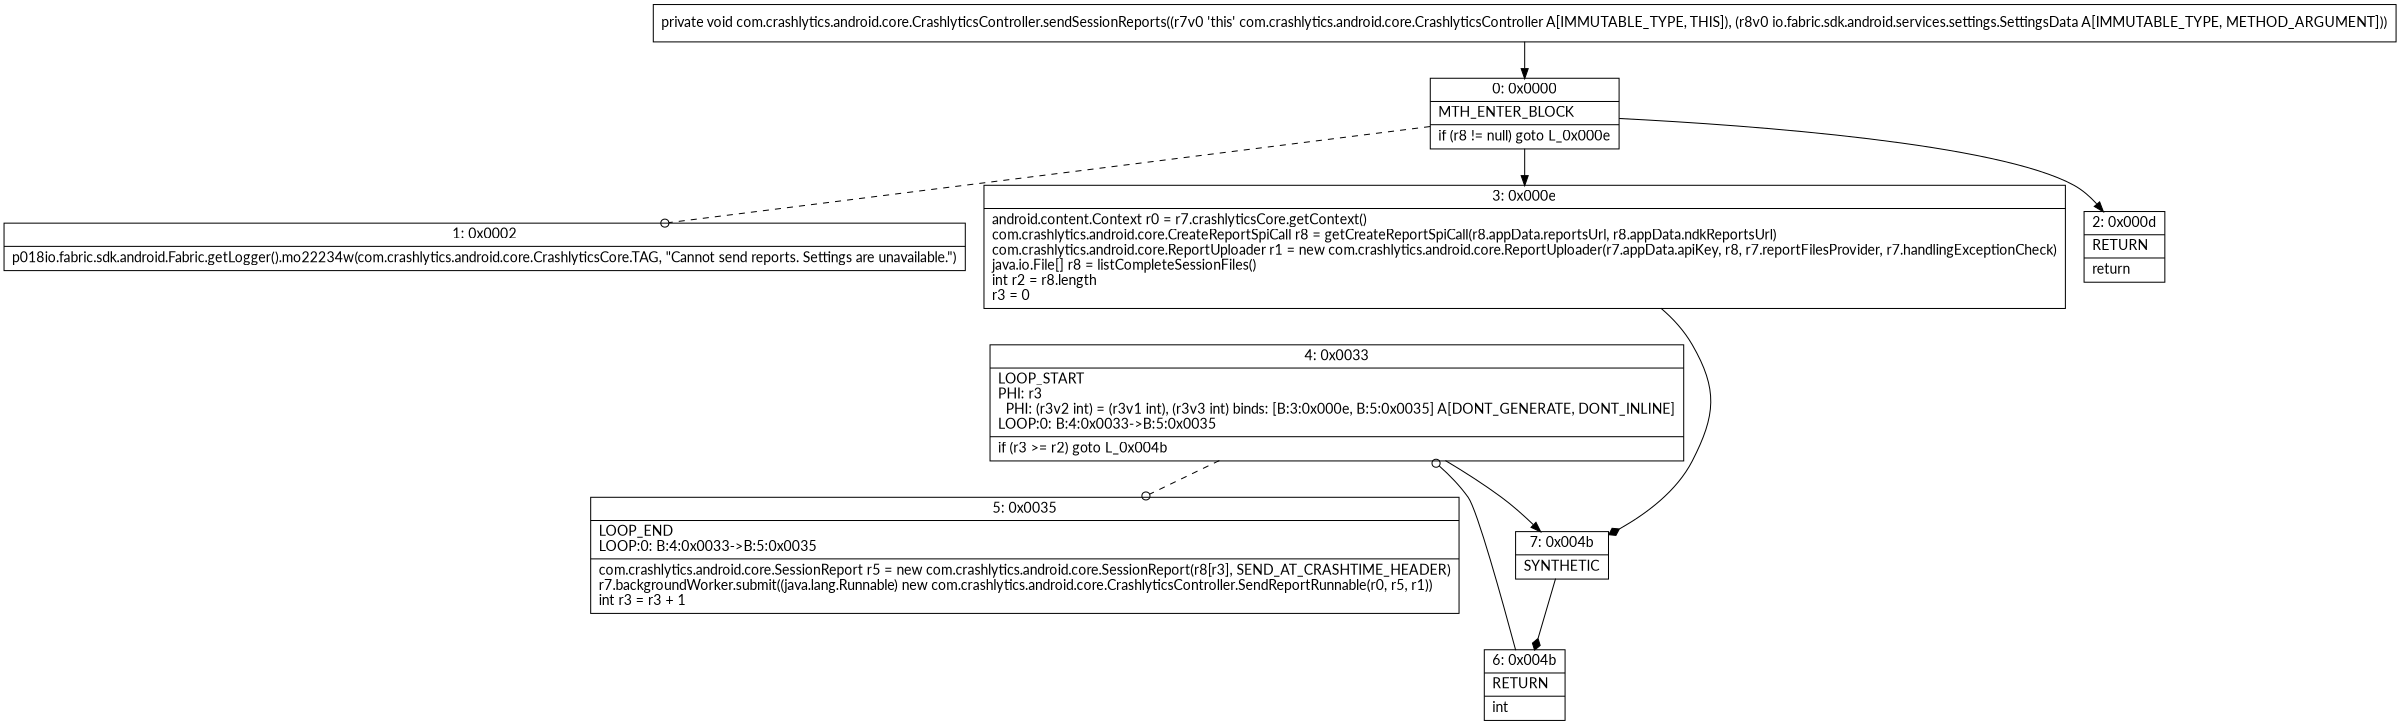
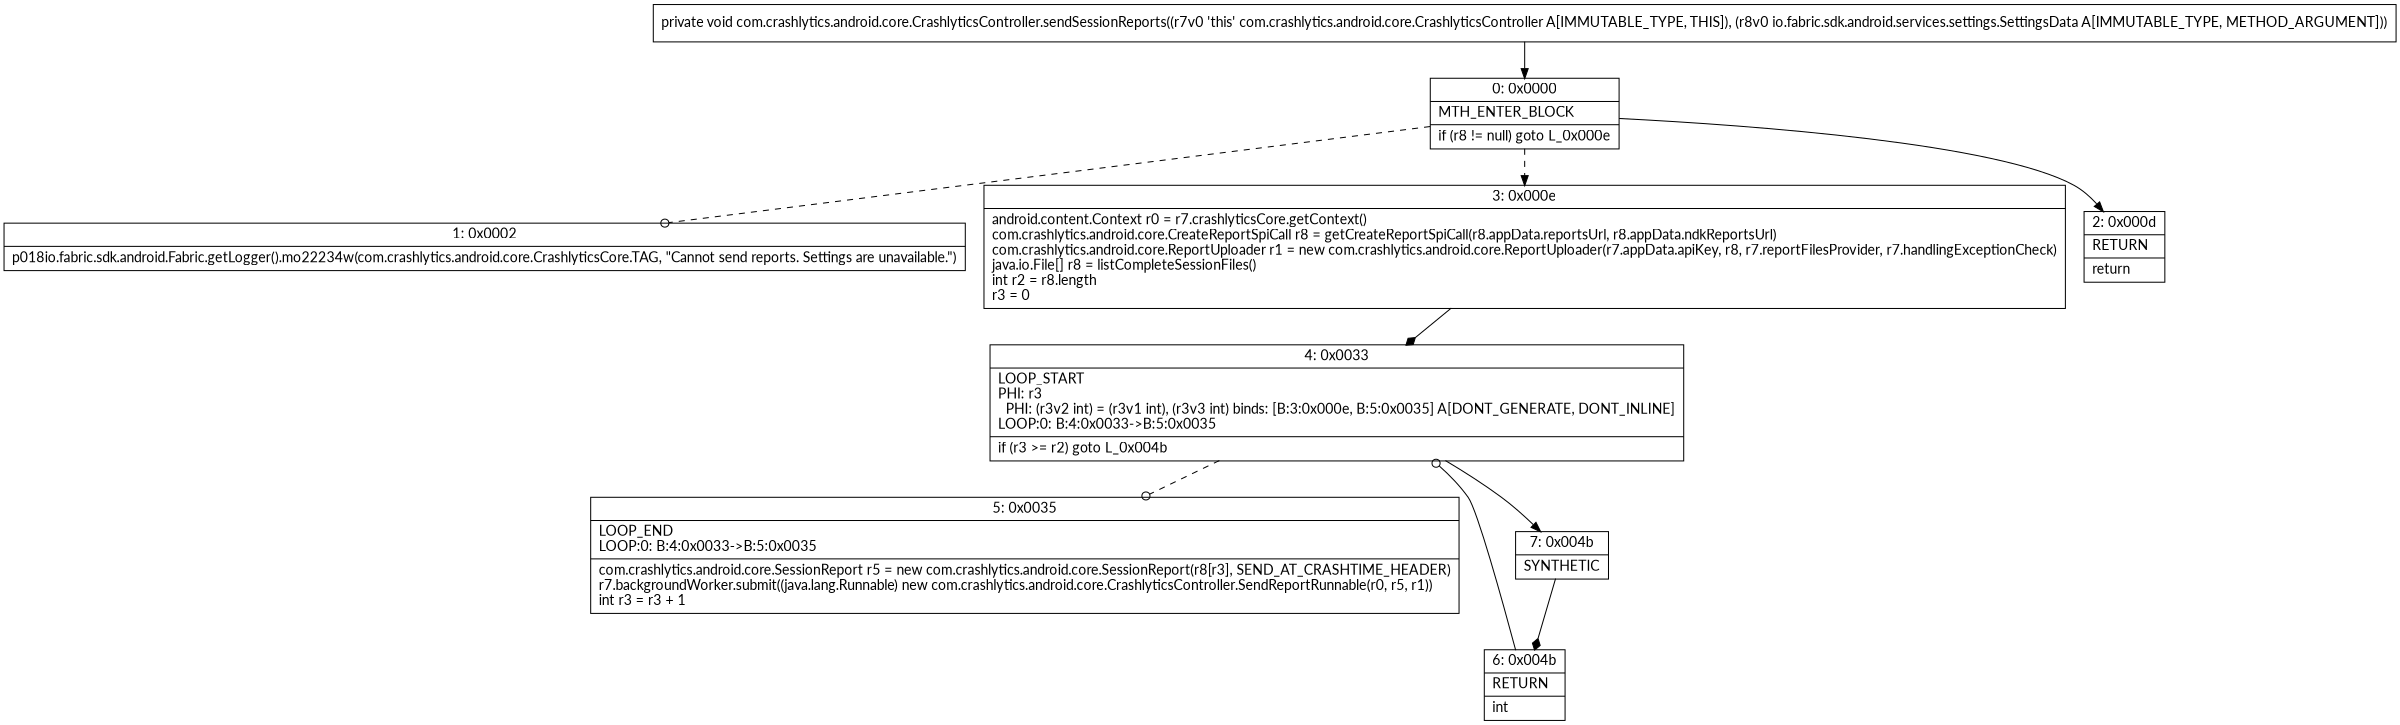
(1525, 162) -> (1525, 162)
(1706, 429) -> (1433, 323)
